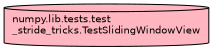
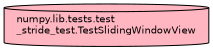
(106, 25) -> (106, 25)
